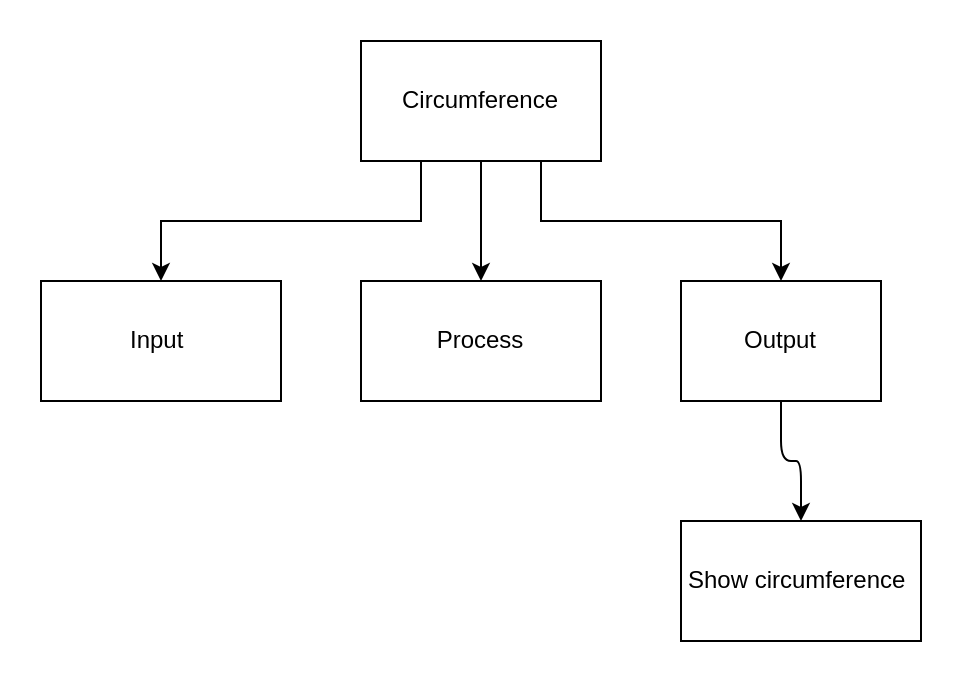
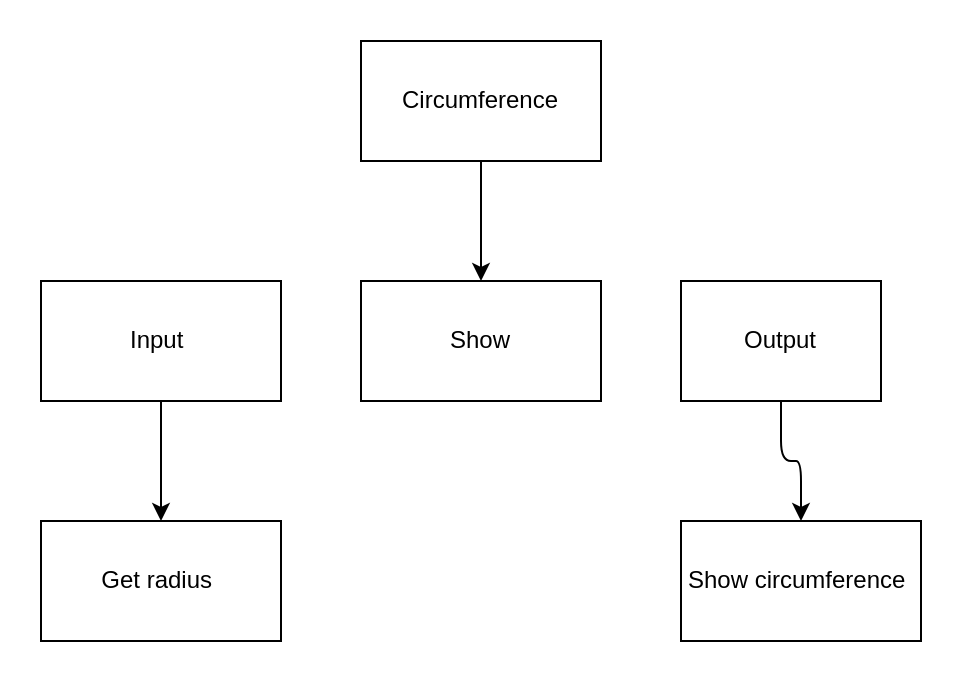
(298, 221) -> none
(654, 221) -> none
(481, 341) -> (481, 341)
none -> (161, 454)
none -> (161, 581)
